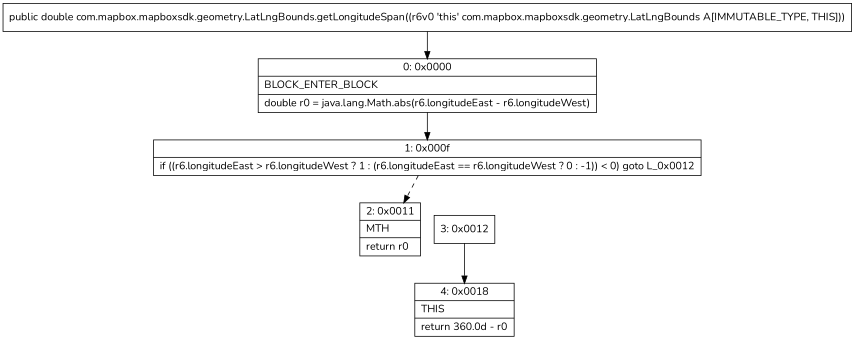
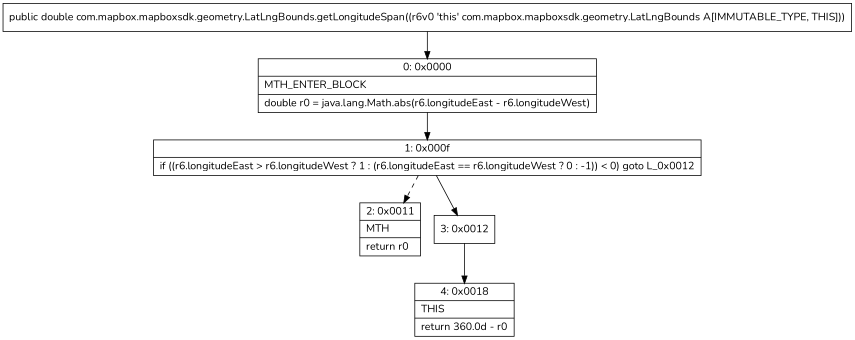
(322, 85) -> (316, 85)
none -> (445, 192)
